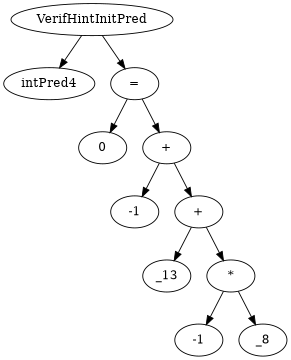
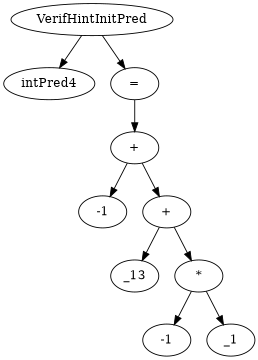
(103, 148) -> none
(263, 340) -> (231, 340)
